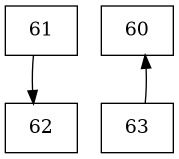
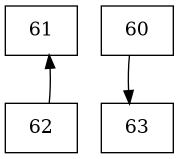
(32, 73) -> (50, 86)
(146, 86) -> (128, 73)
